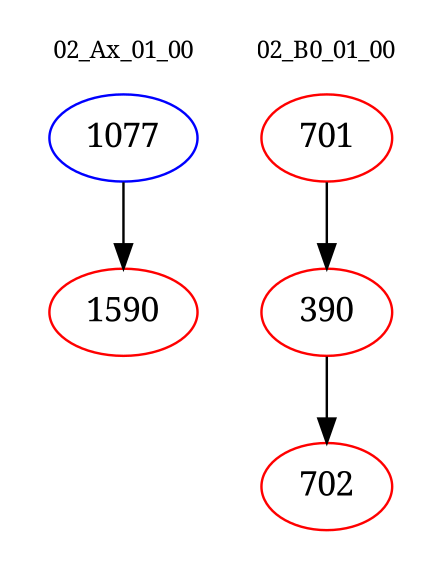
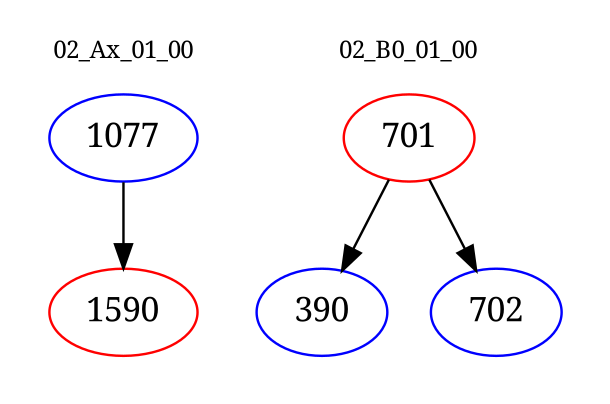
(327, 312) -> (322, 312)
(327, 388) -> (447, 214)
(327, 487) -> (496, 312)
